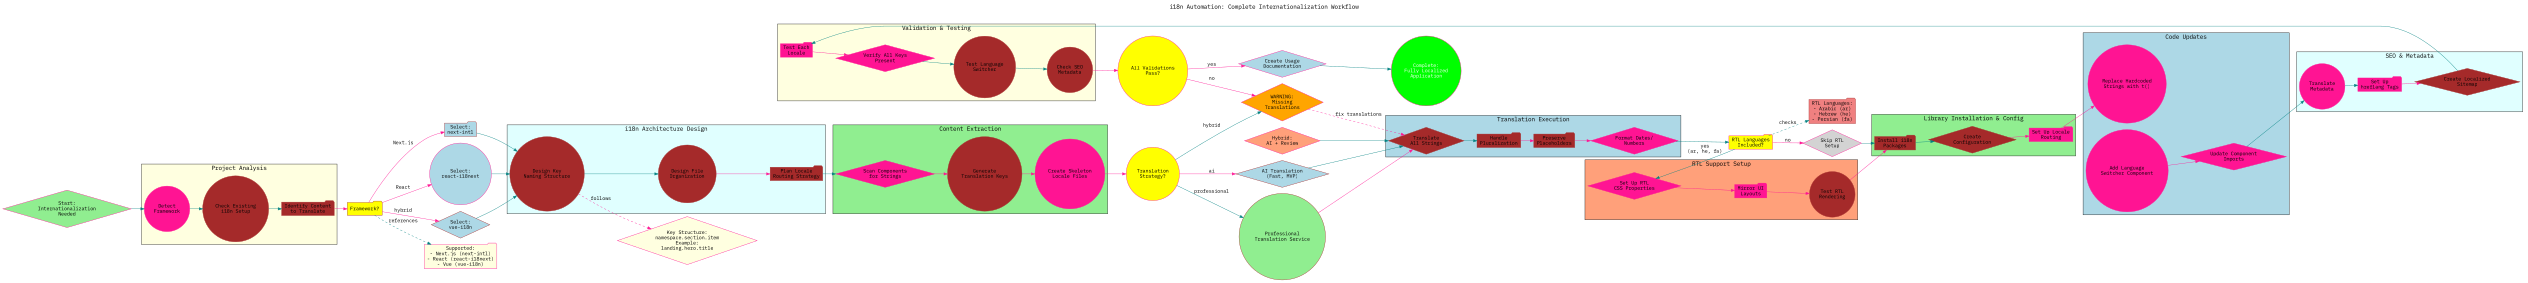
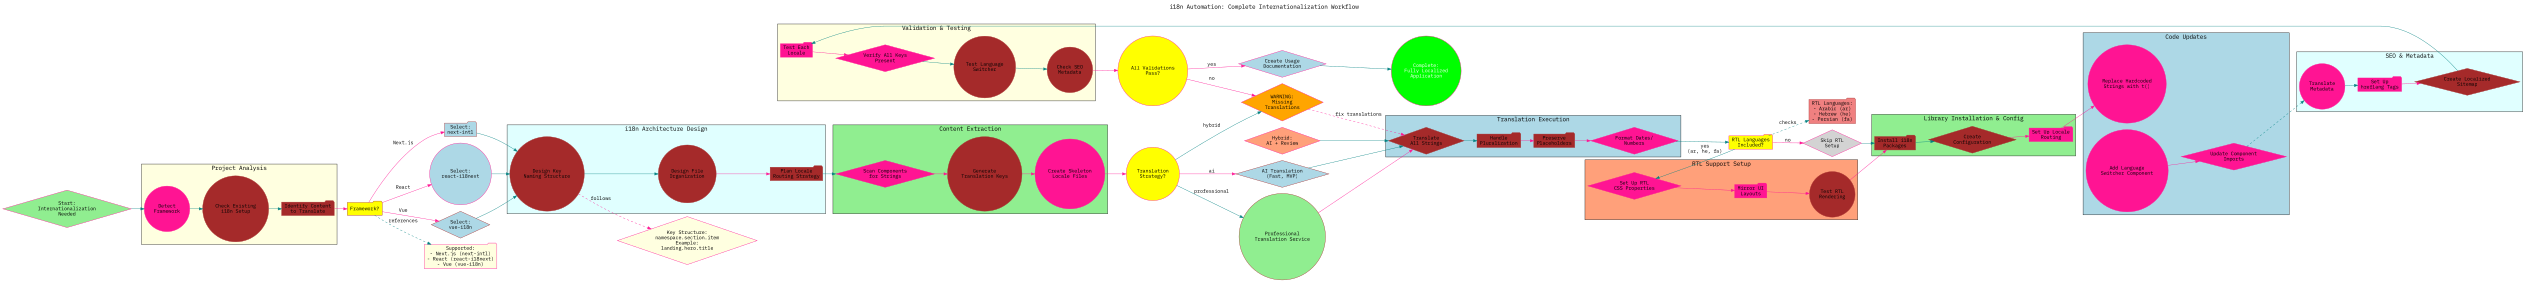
(2274, 125) -> (2274, 125)
(403, 210) -> (403, 210)
